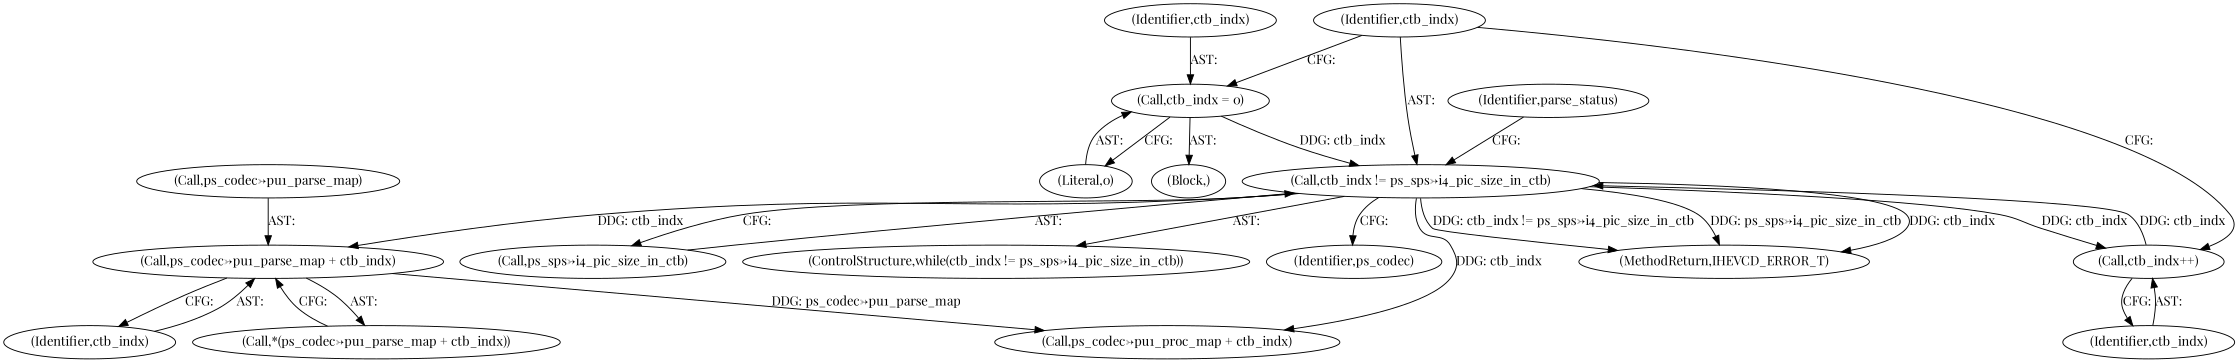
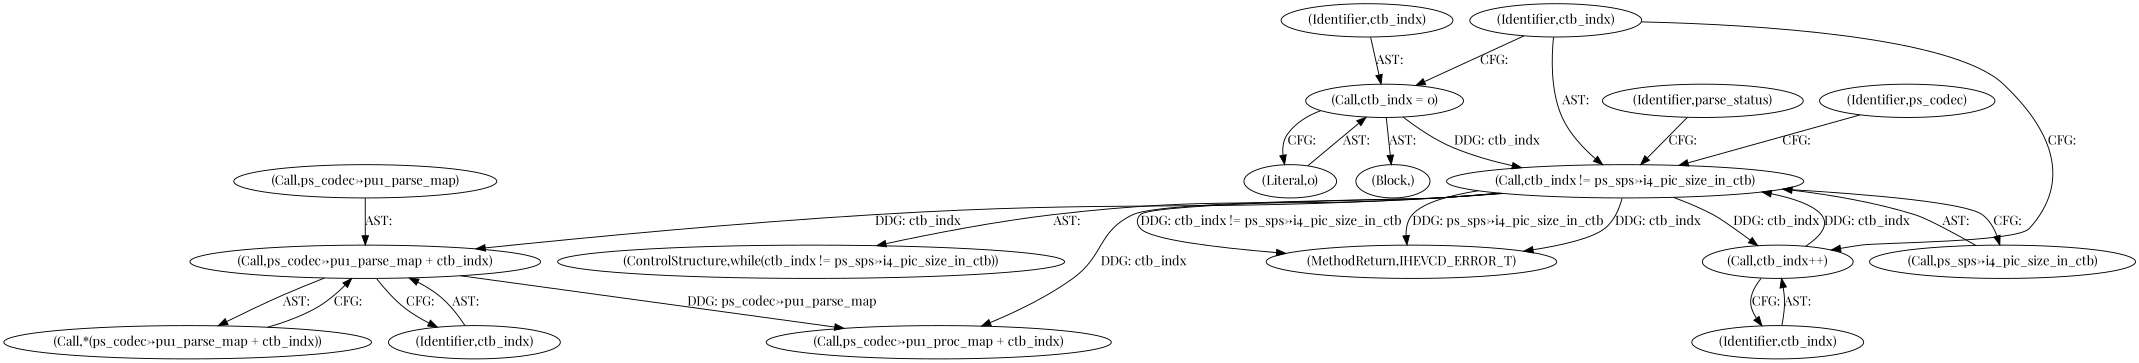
(1361, 213) -> (1774, 139)
